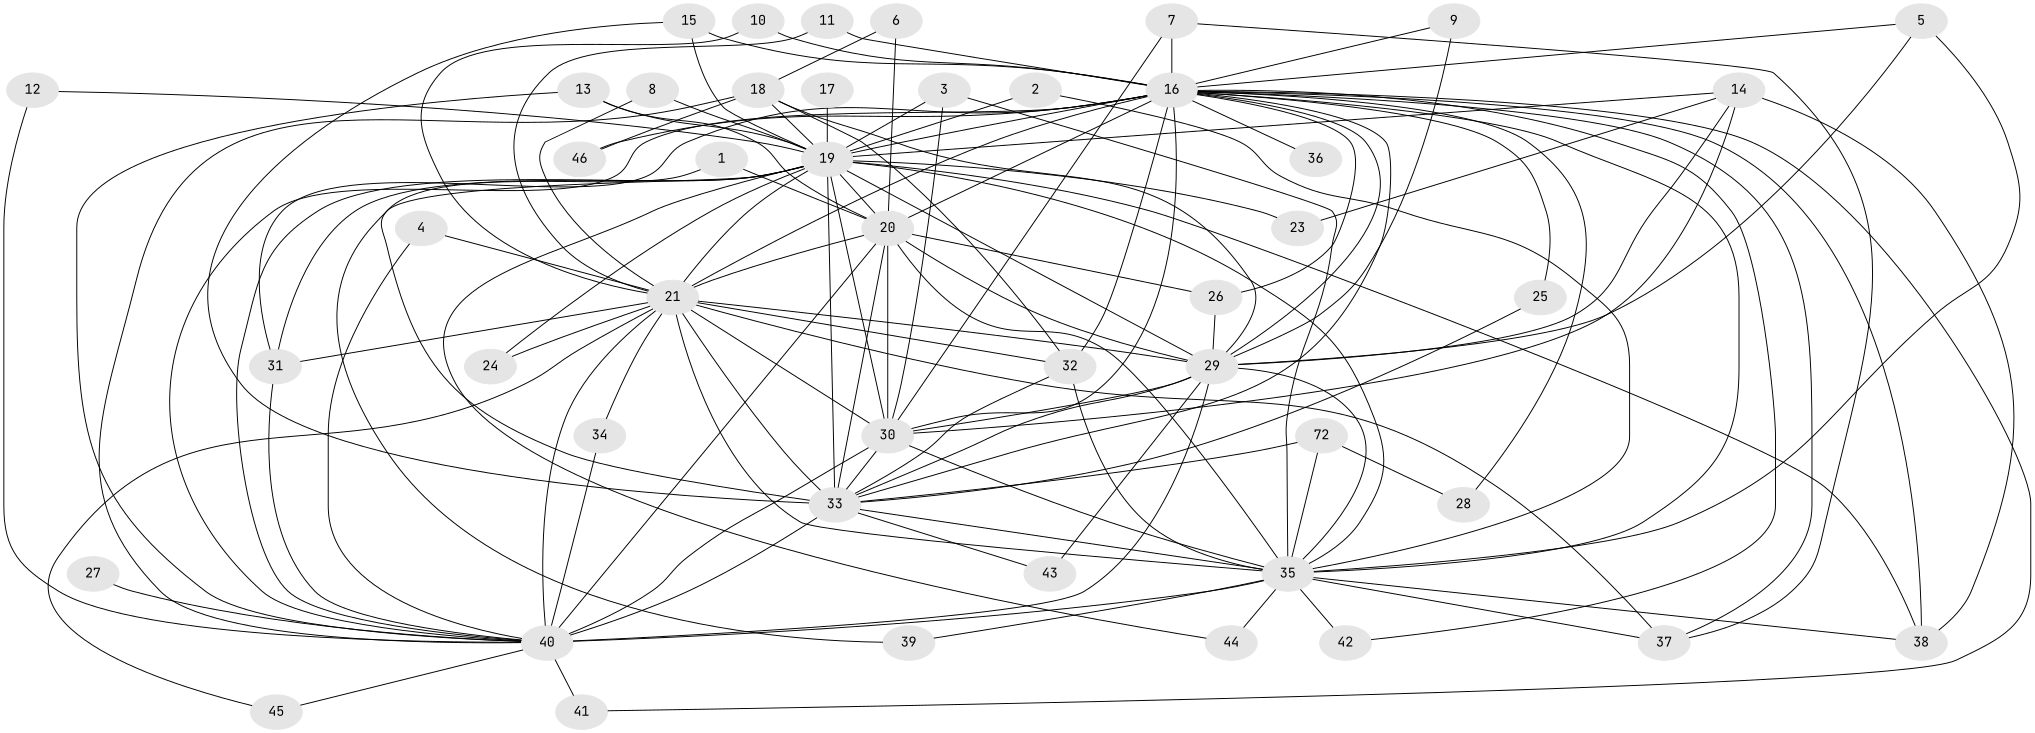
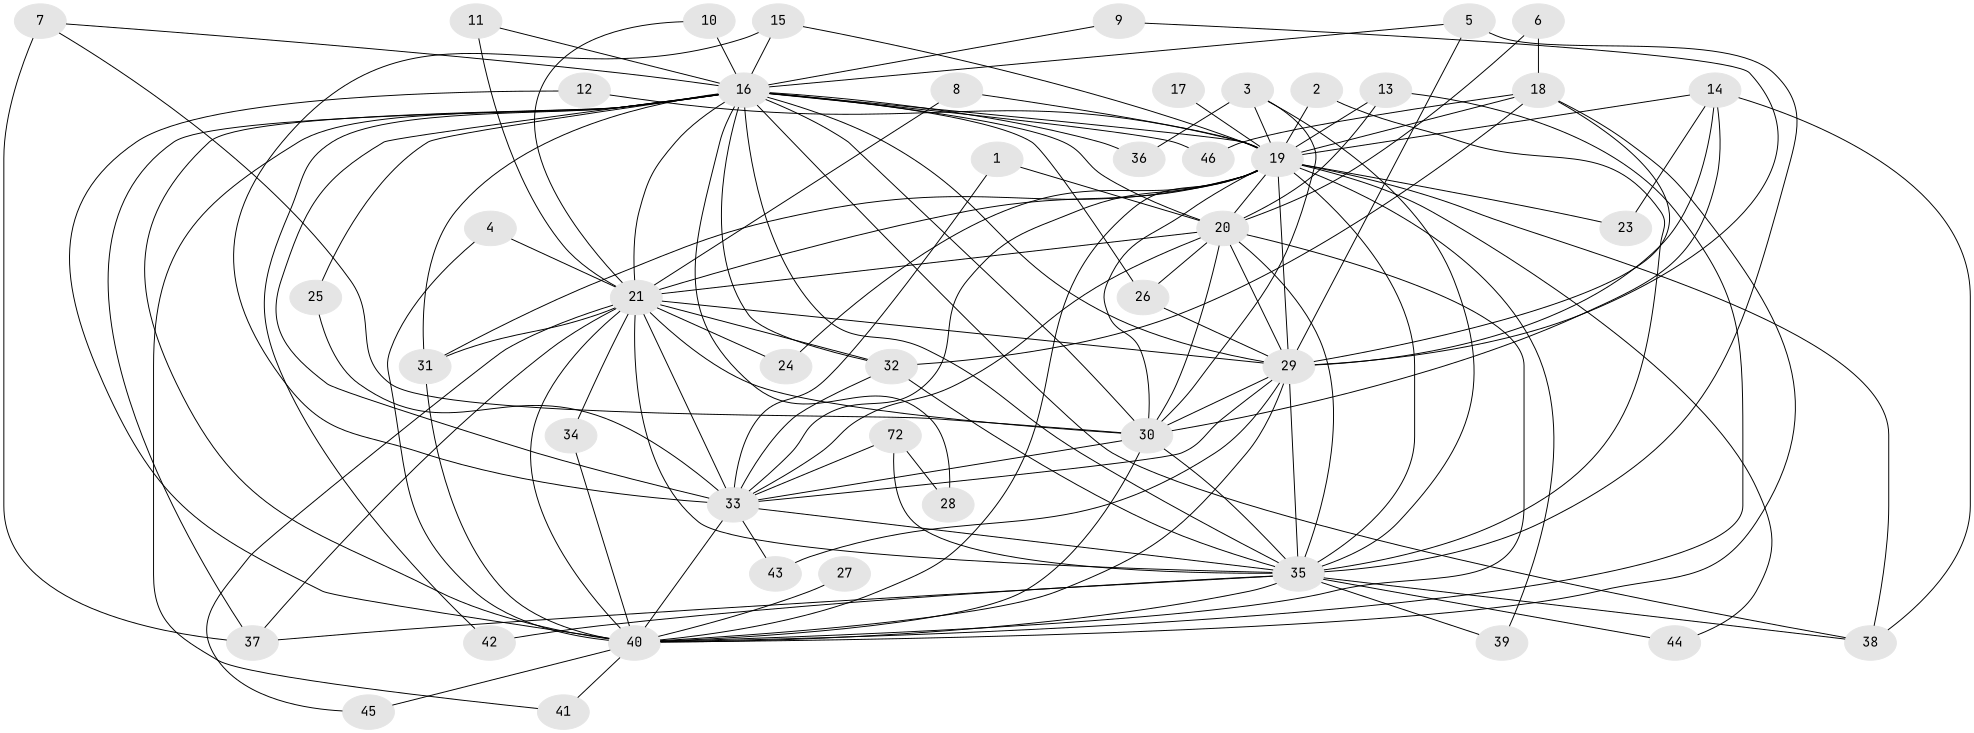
none -> (1201, 120)
